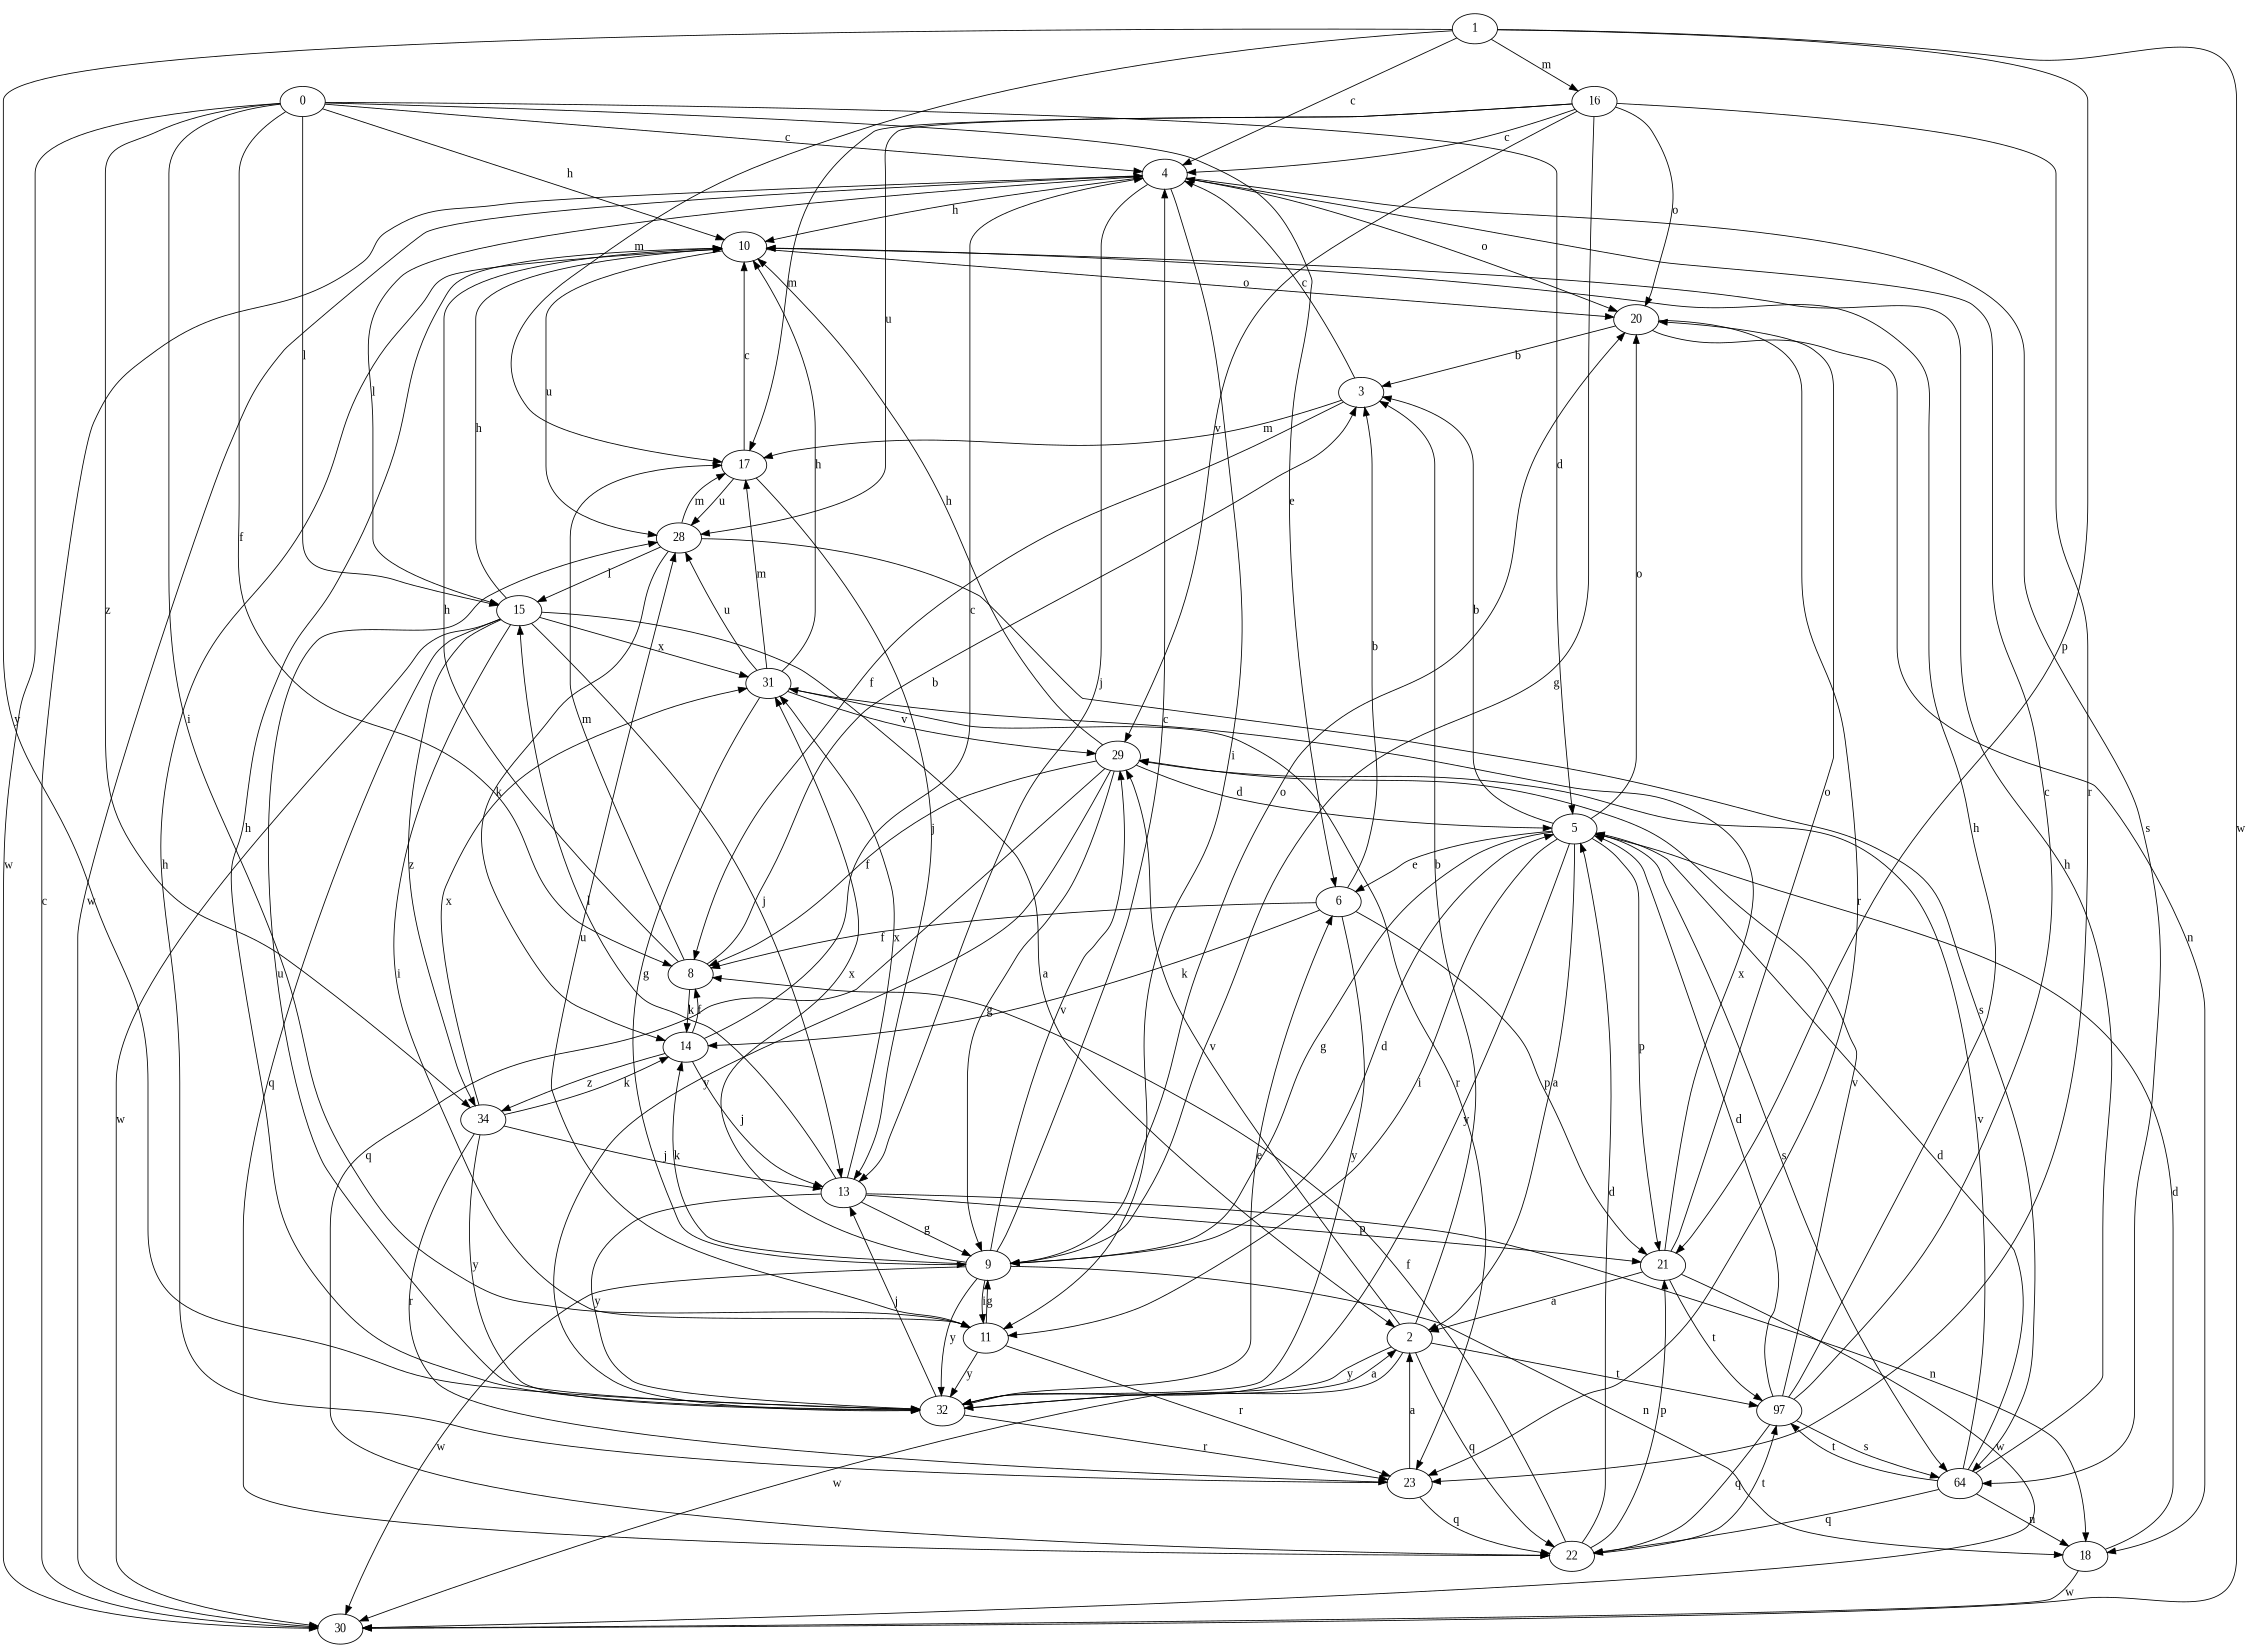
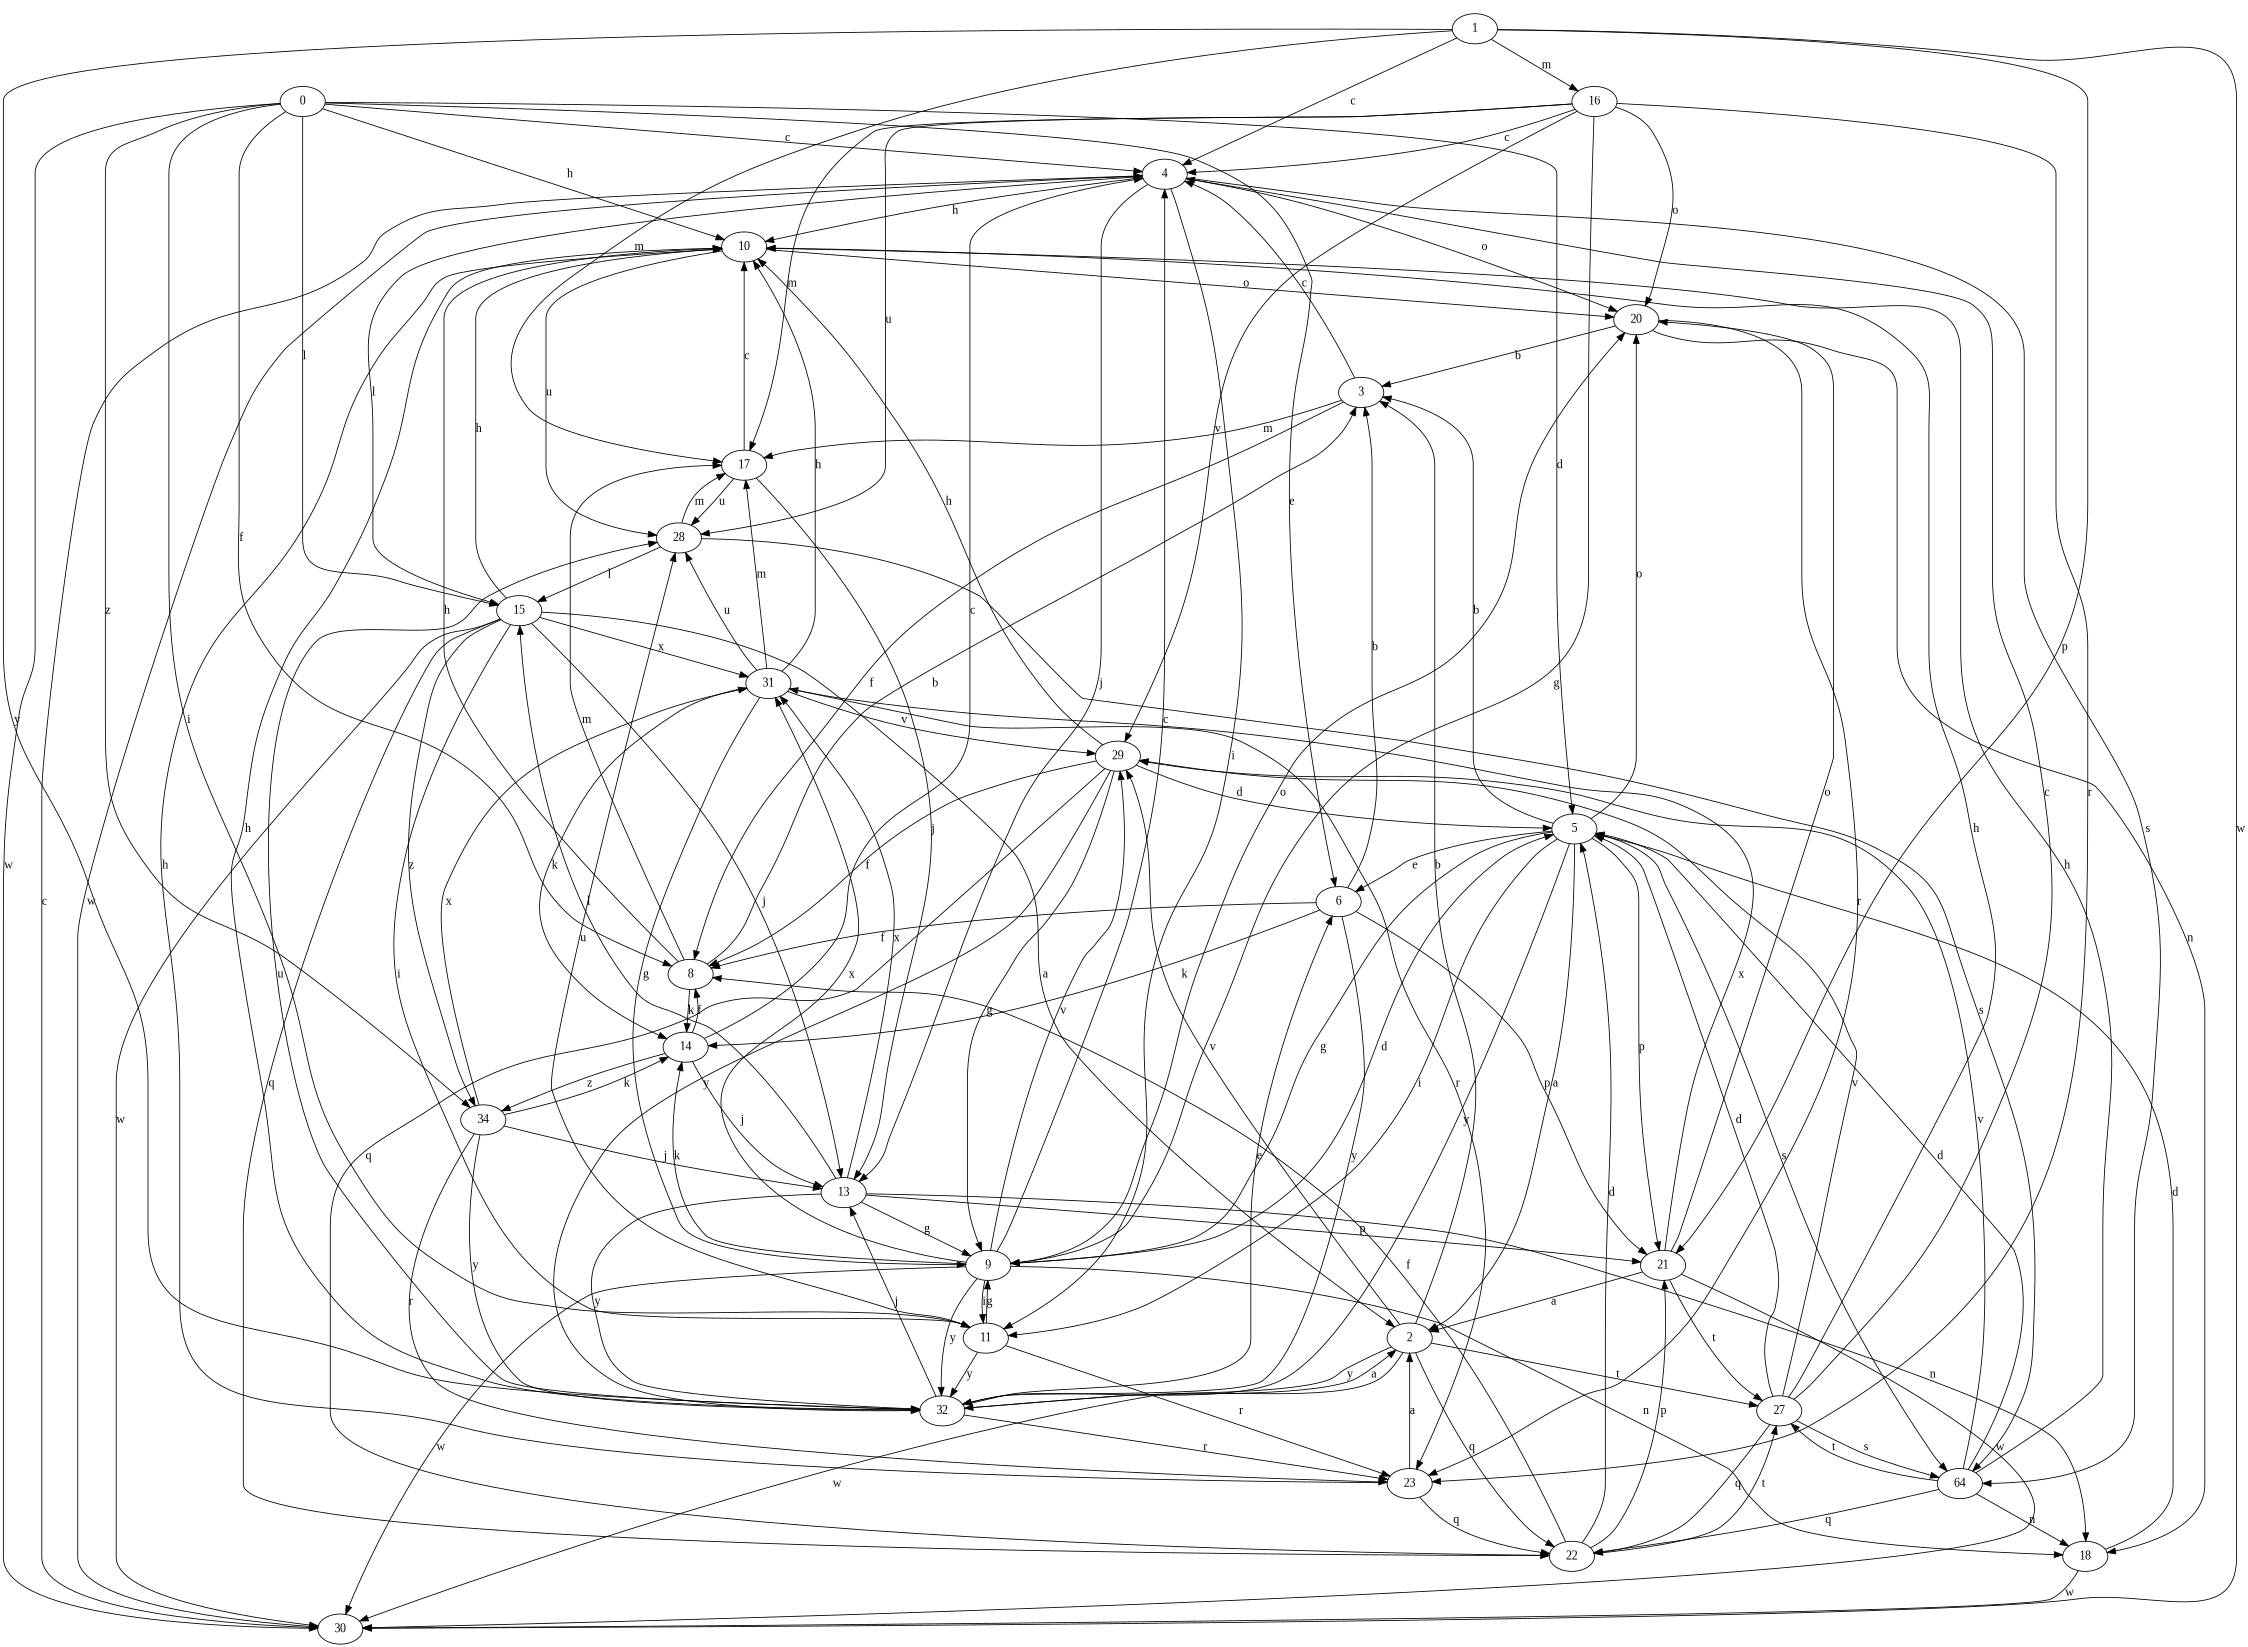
(487, 805) -> (566, 831)
(1779, 1411) -> (1779, 1411)
